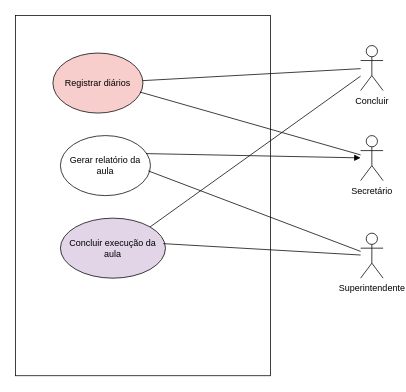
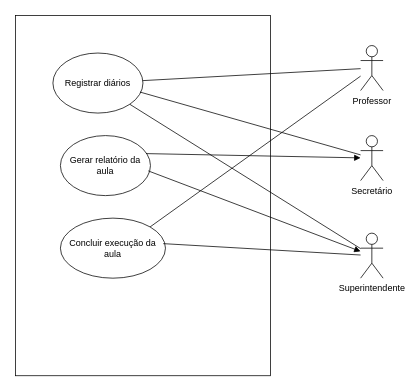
(98, 83) -> (98, 83)
(372, 101) -> (372, 101)
none -> (244, 176)
(113, 248) -> (113, 248)
(356, 249) -> (353, 248)
